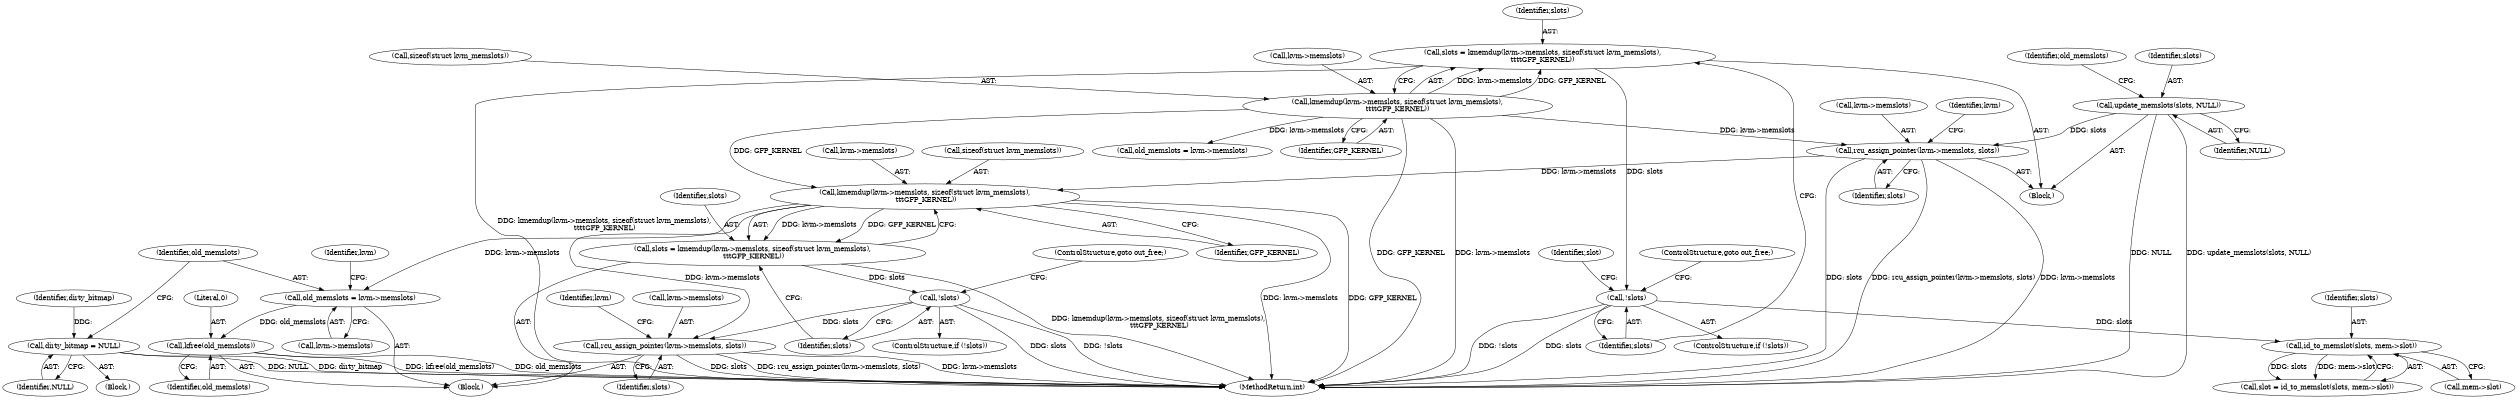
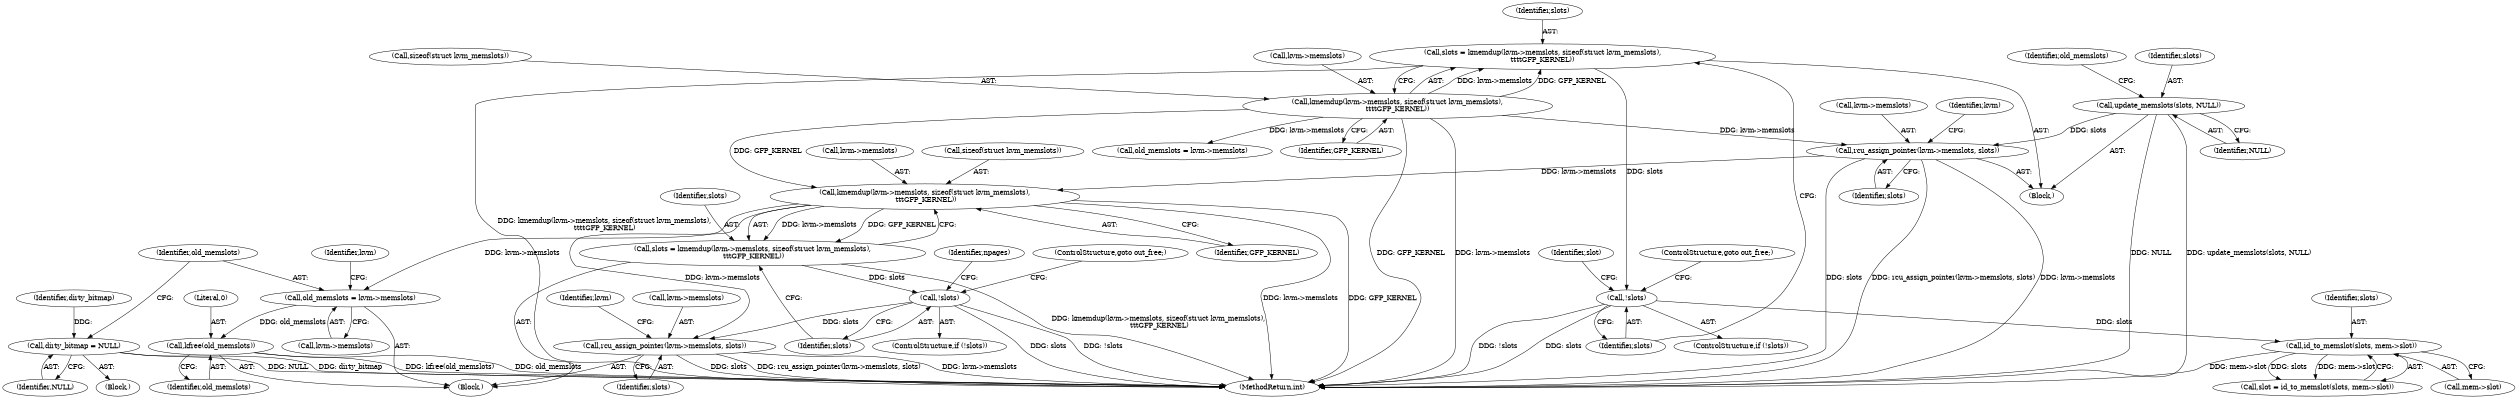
none -> (979, 253)
none -> (1851, 385)
